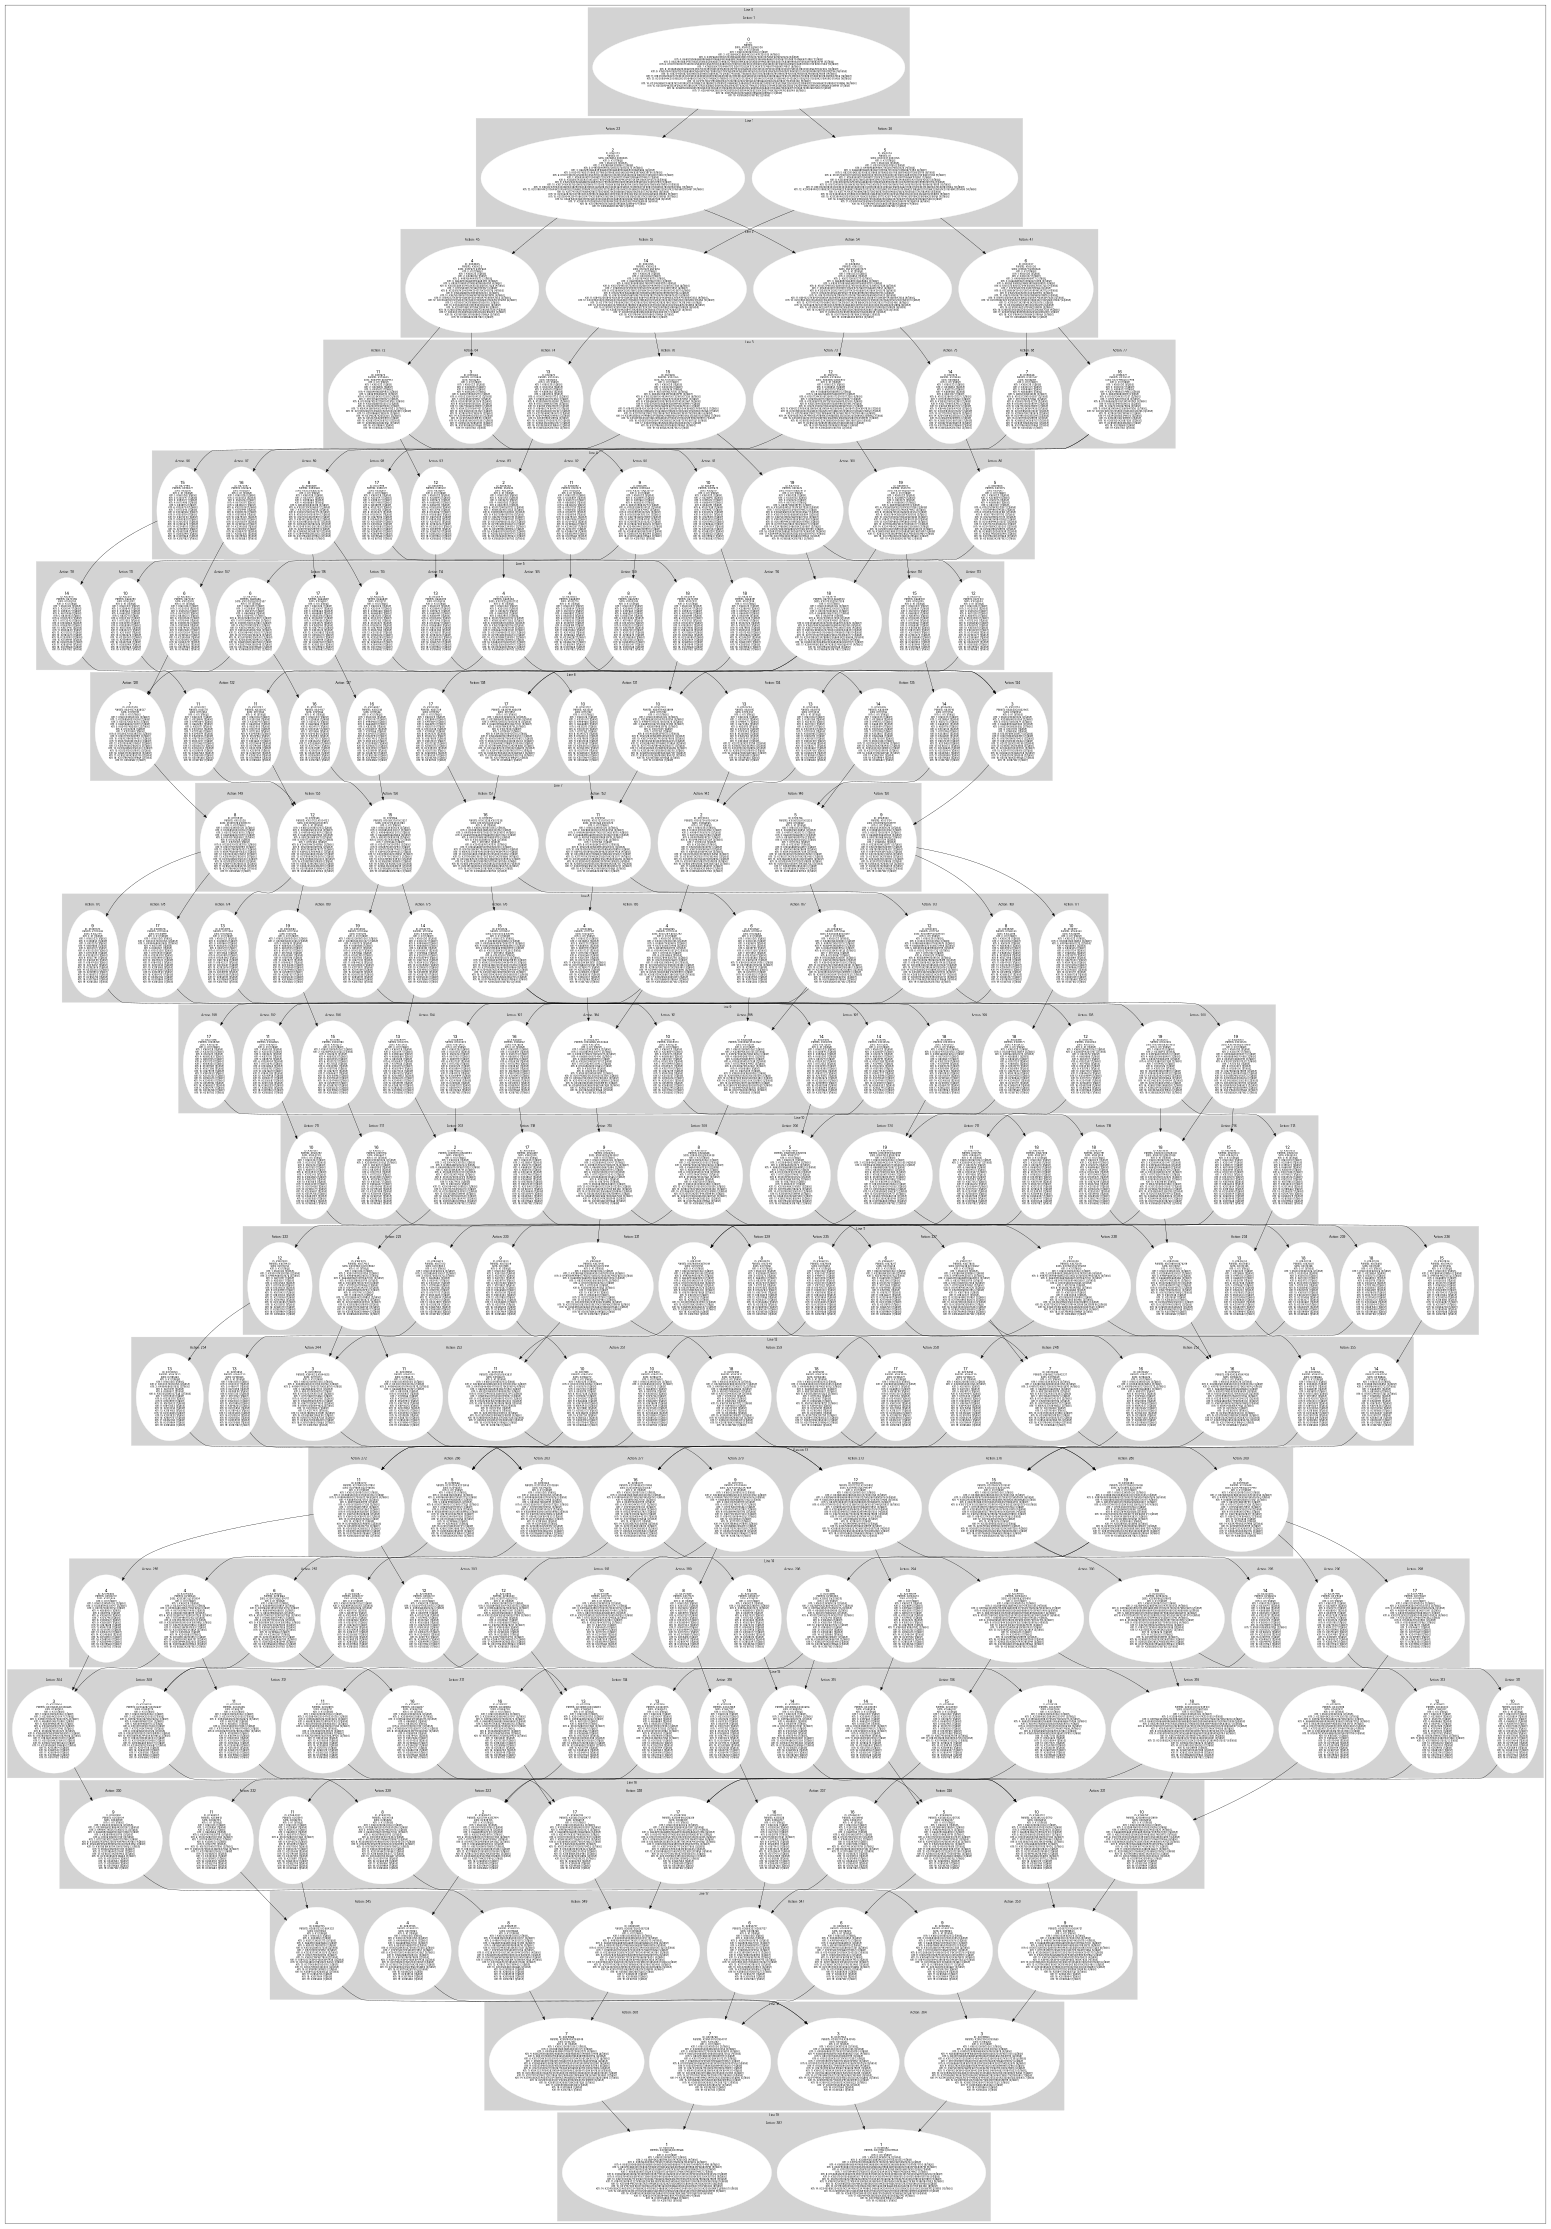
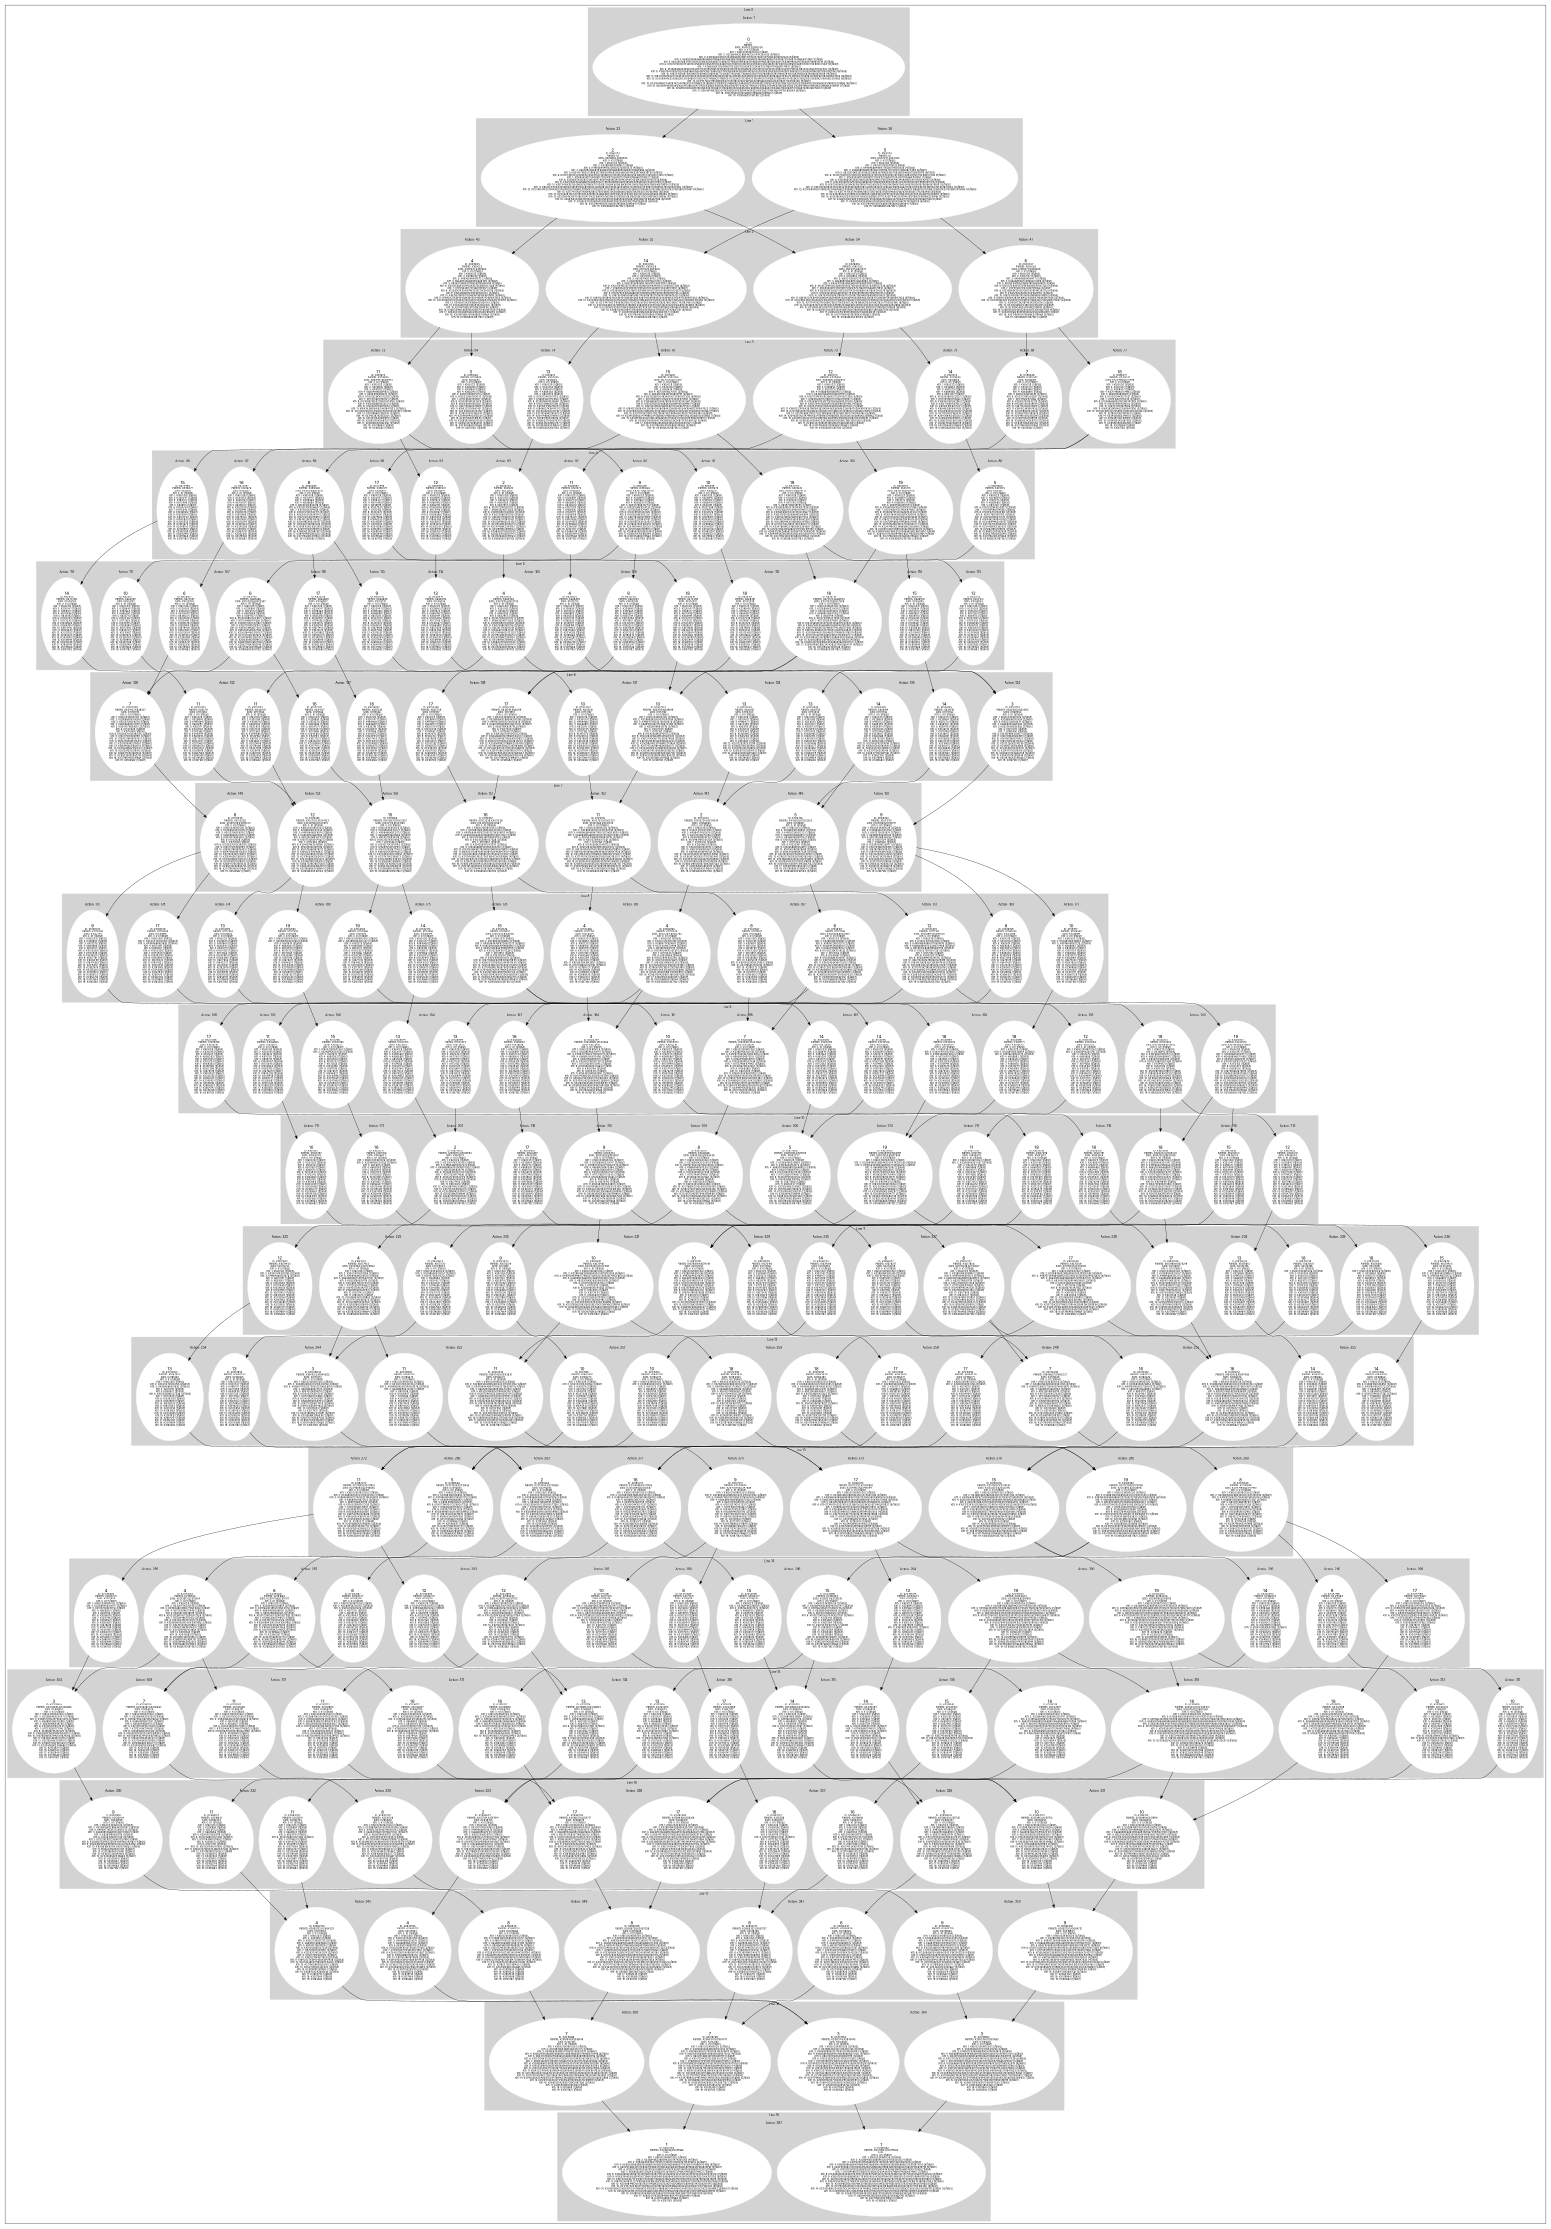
(801, 1451) -> (801, 1451)
